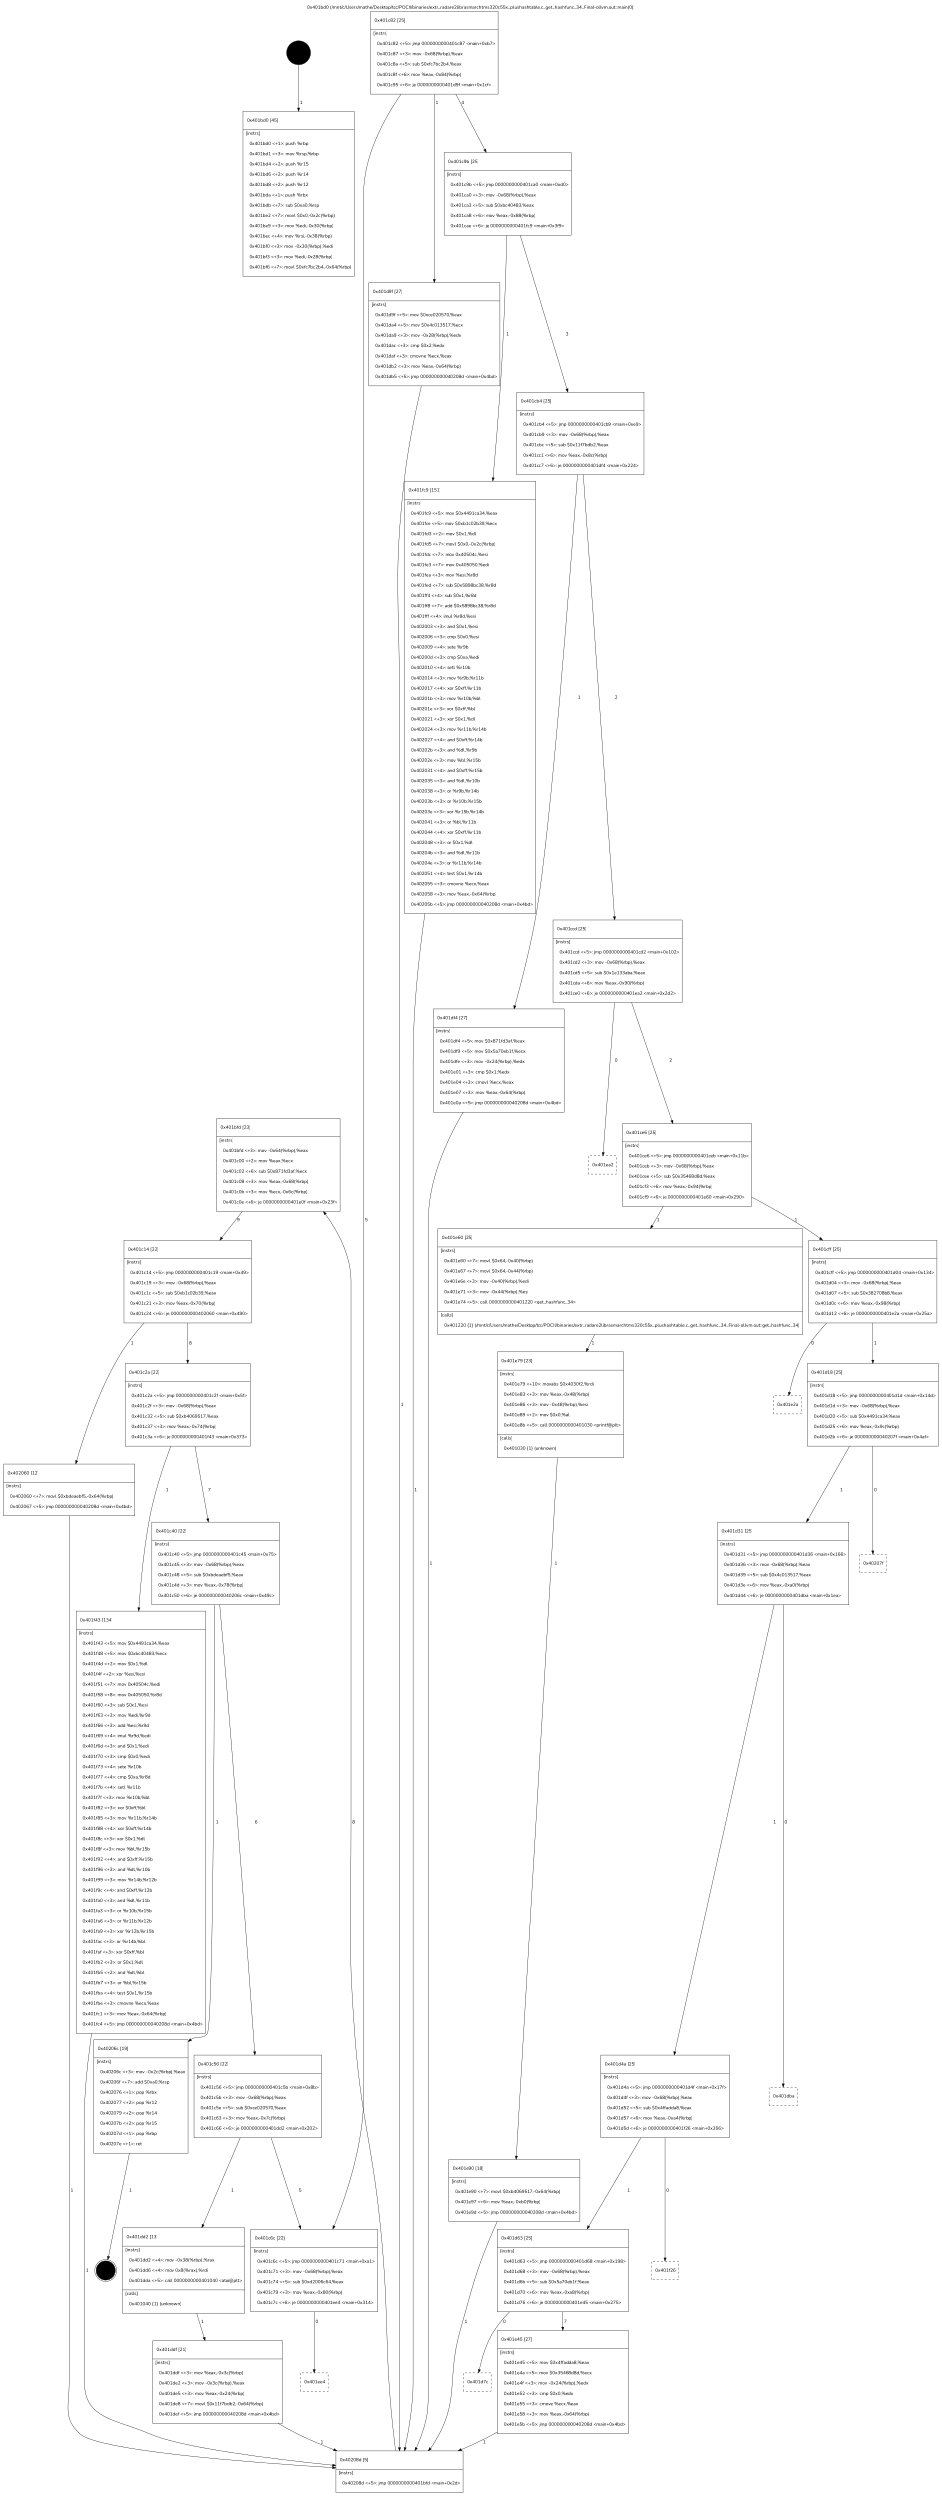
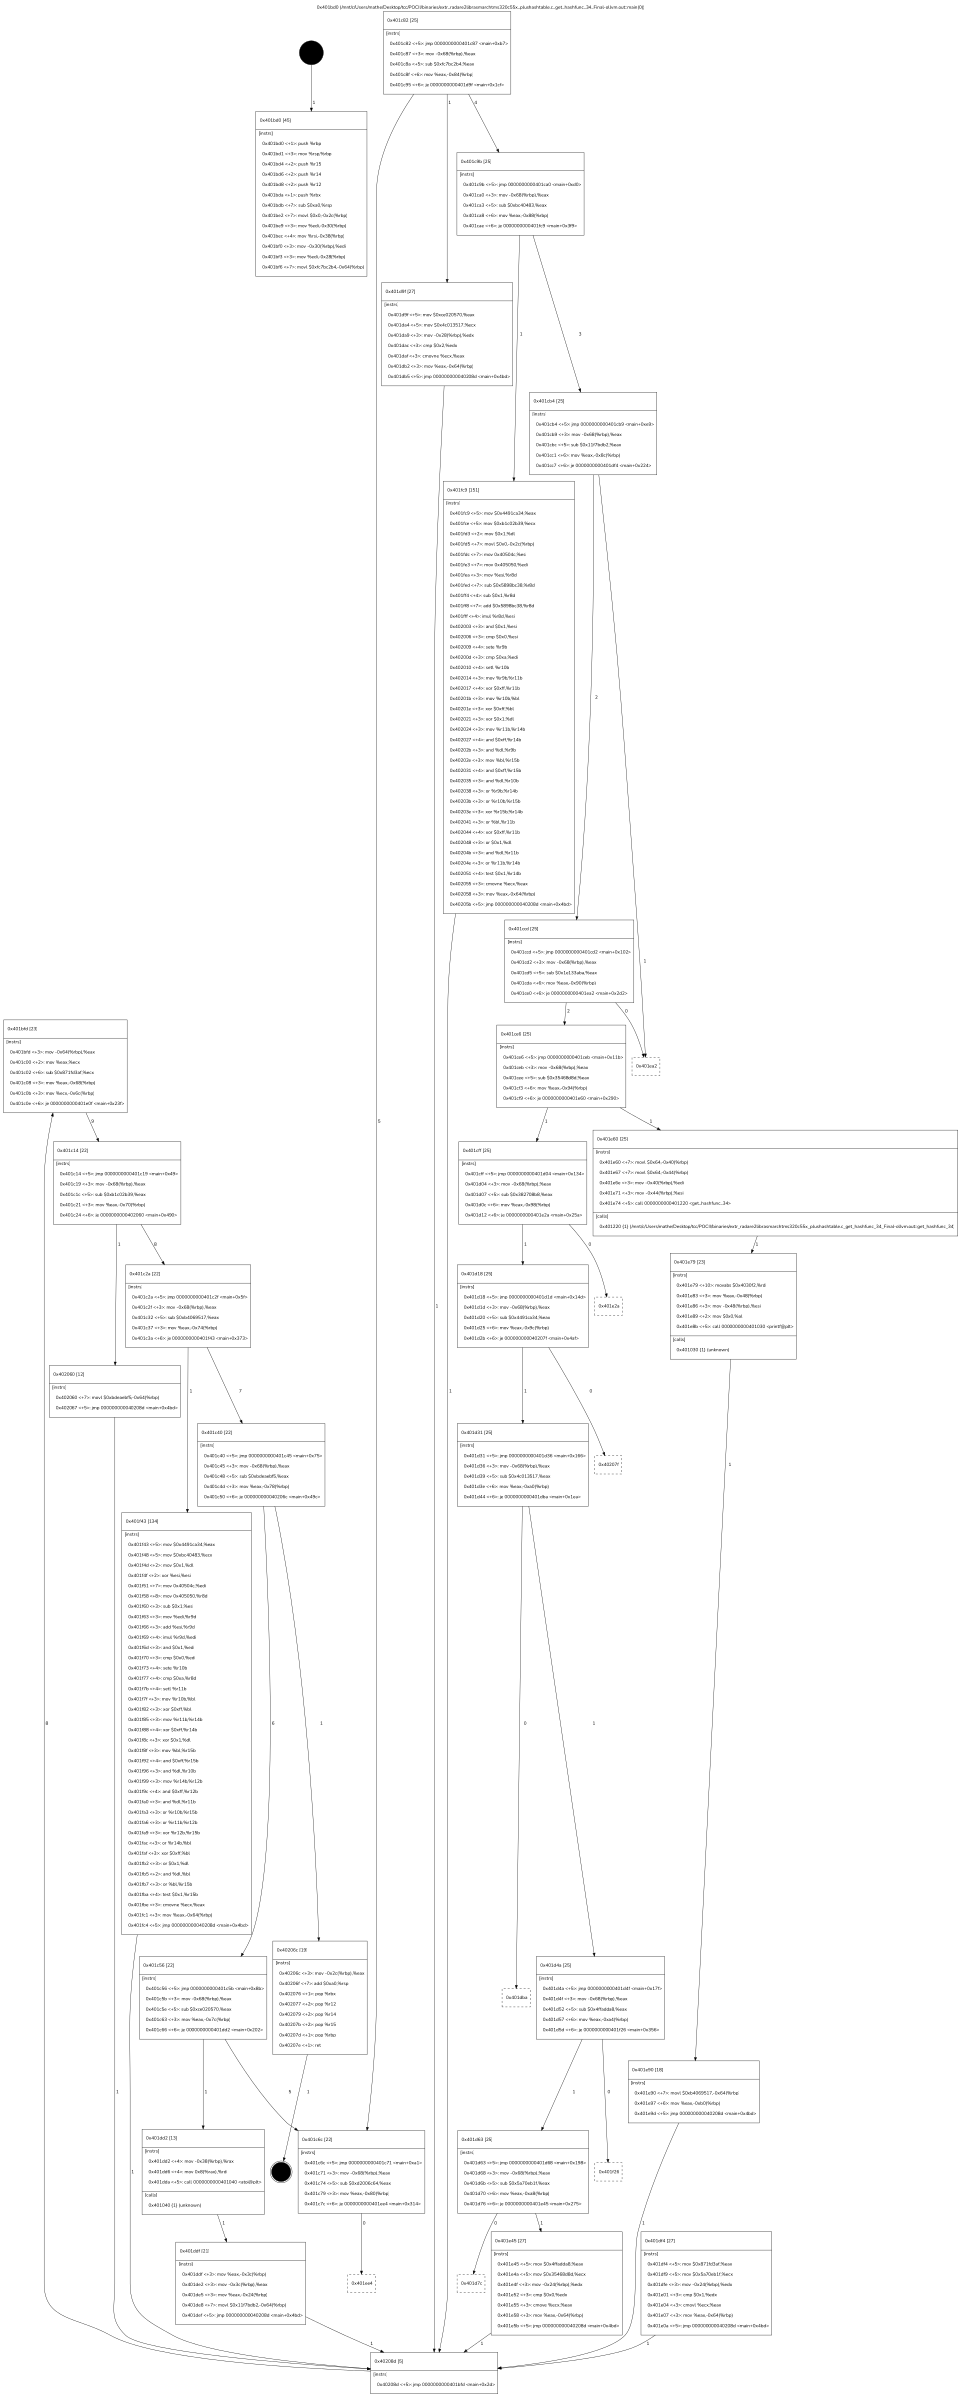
(556, 742) -> (626, 764)
(565, 2322) -> (541, 2223)
